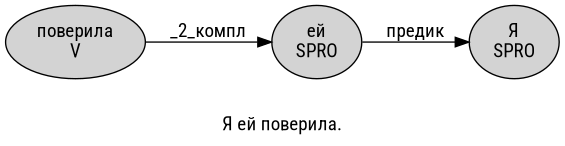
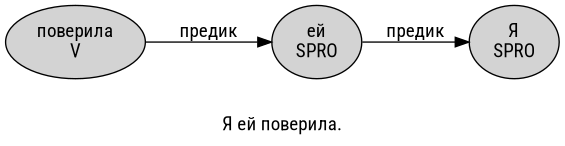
(209, 32) -> (209, 32)
